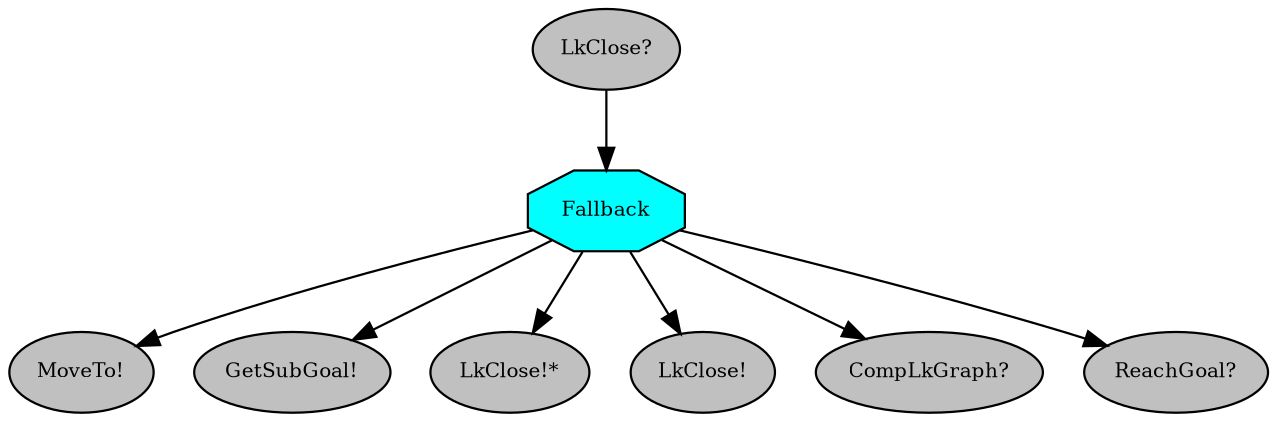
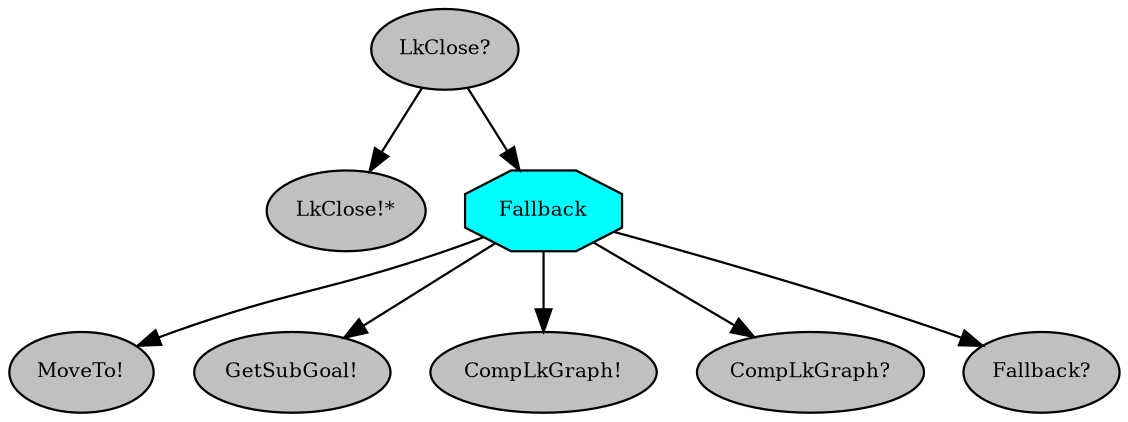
(564, 283) -> (402, 120)
(703, 372) -> (544, 372)
(1176, 372) -> (1042, 372)
